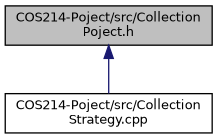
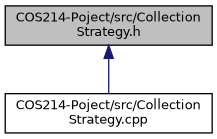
(109, 26) -> (109, 26)
